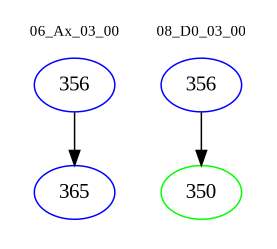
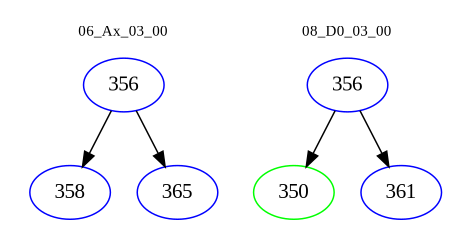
none -> (70, 192)
none -> (401, 192)
